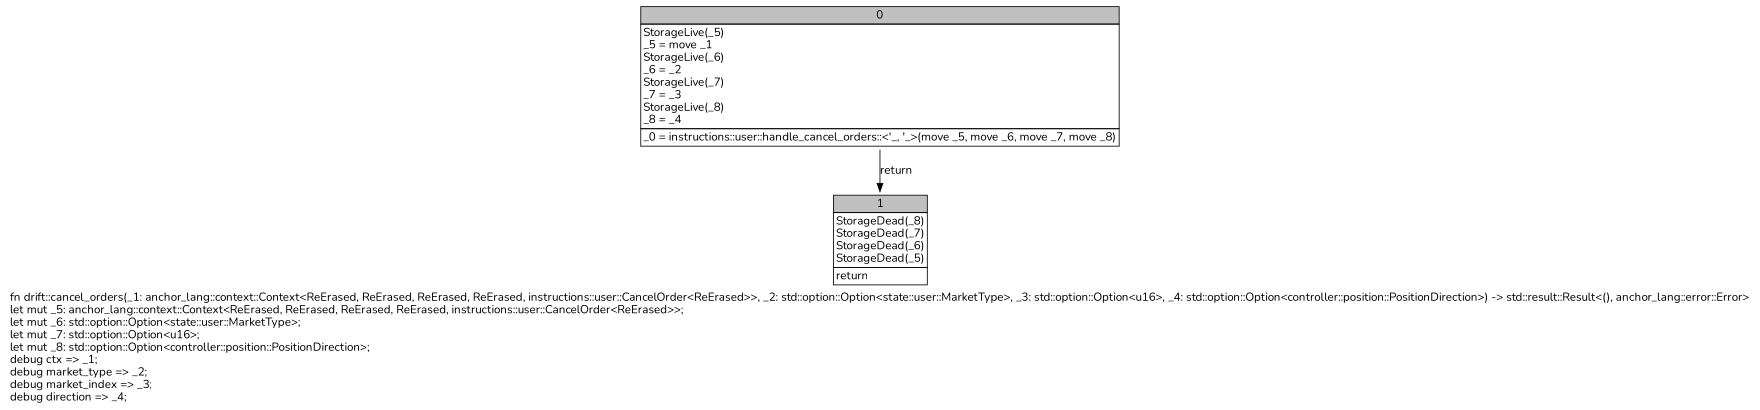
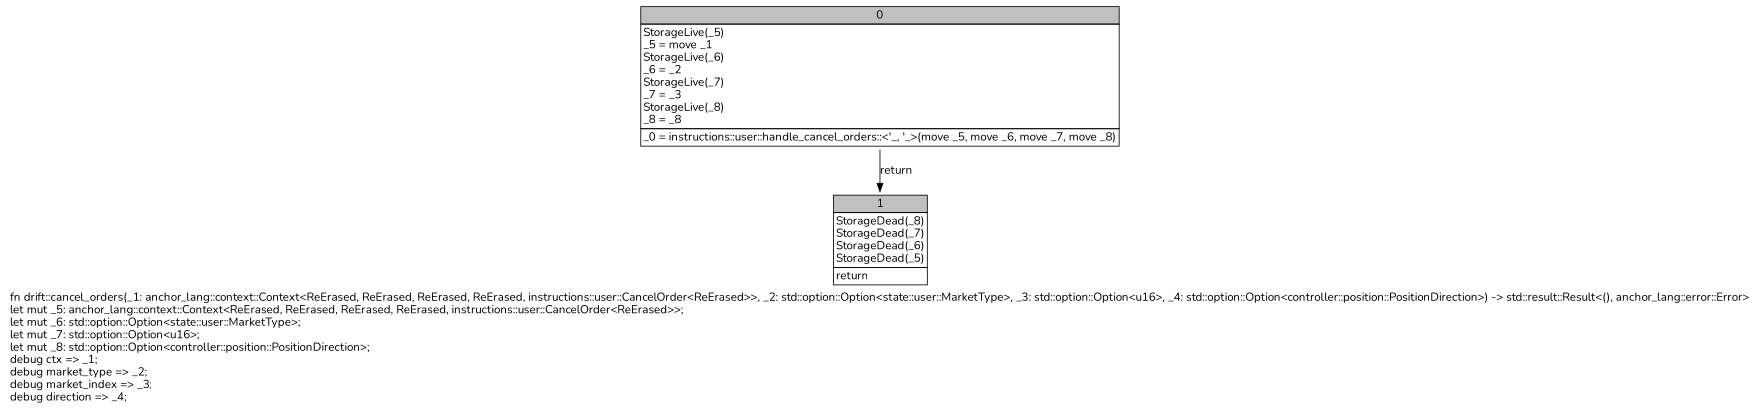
(662, 120) -> (662, 120)
